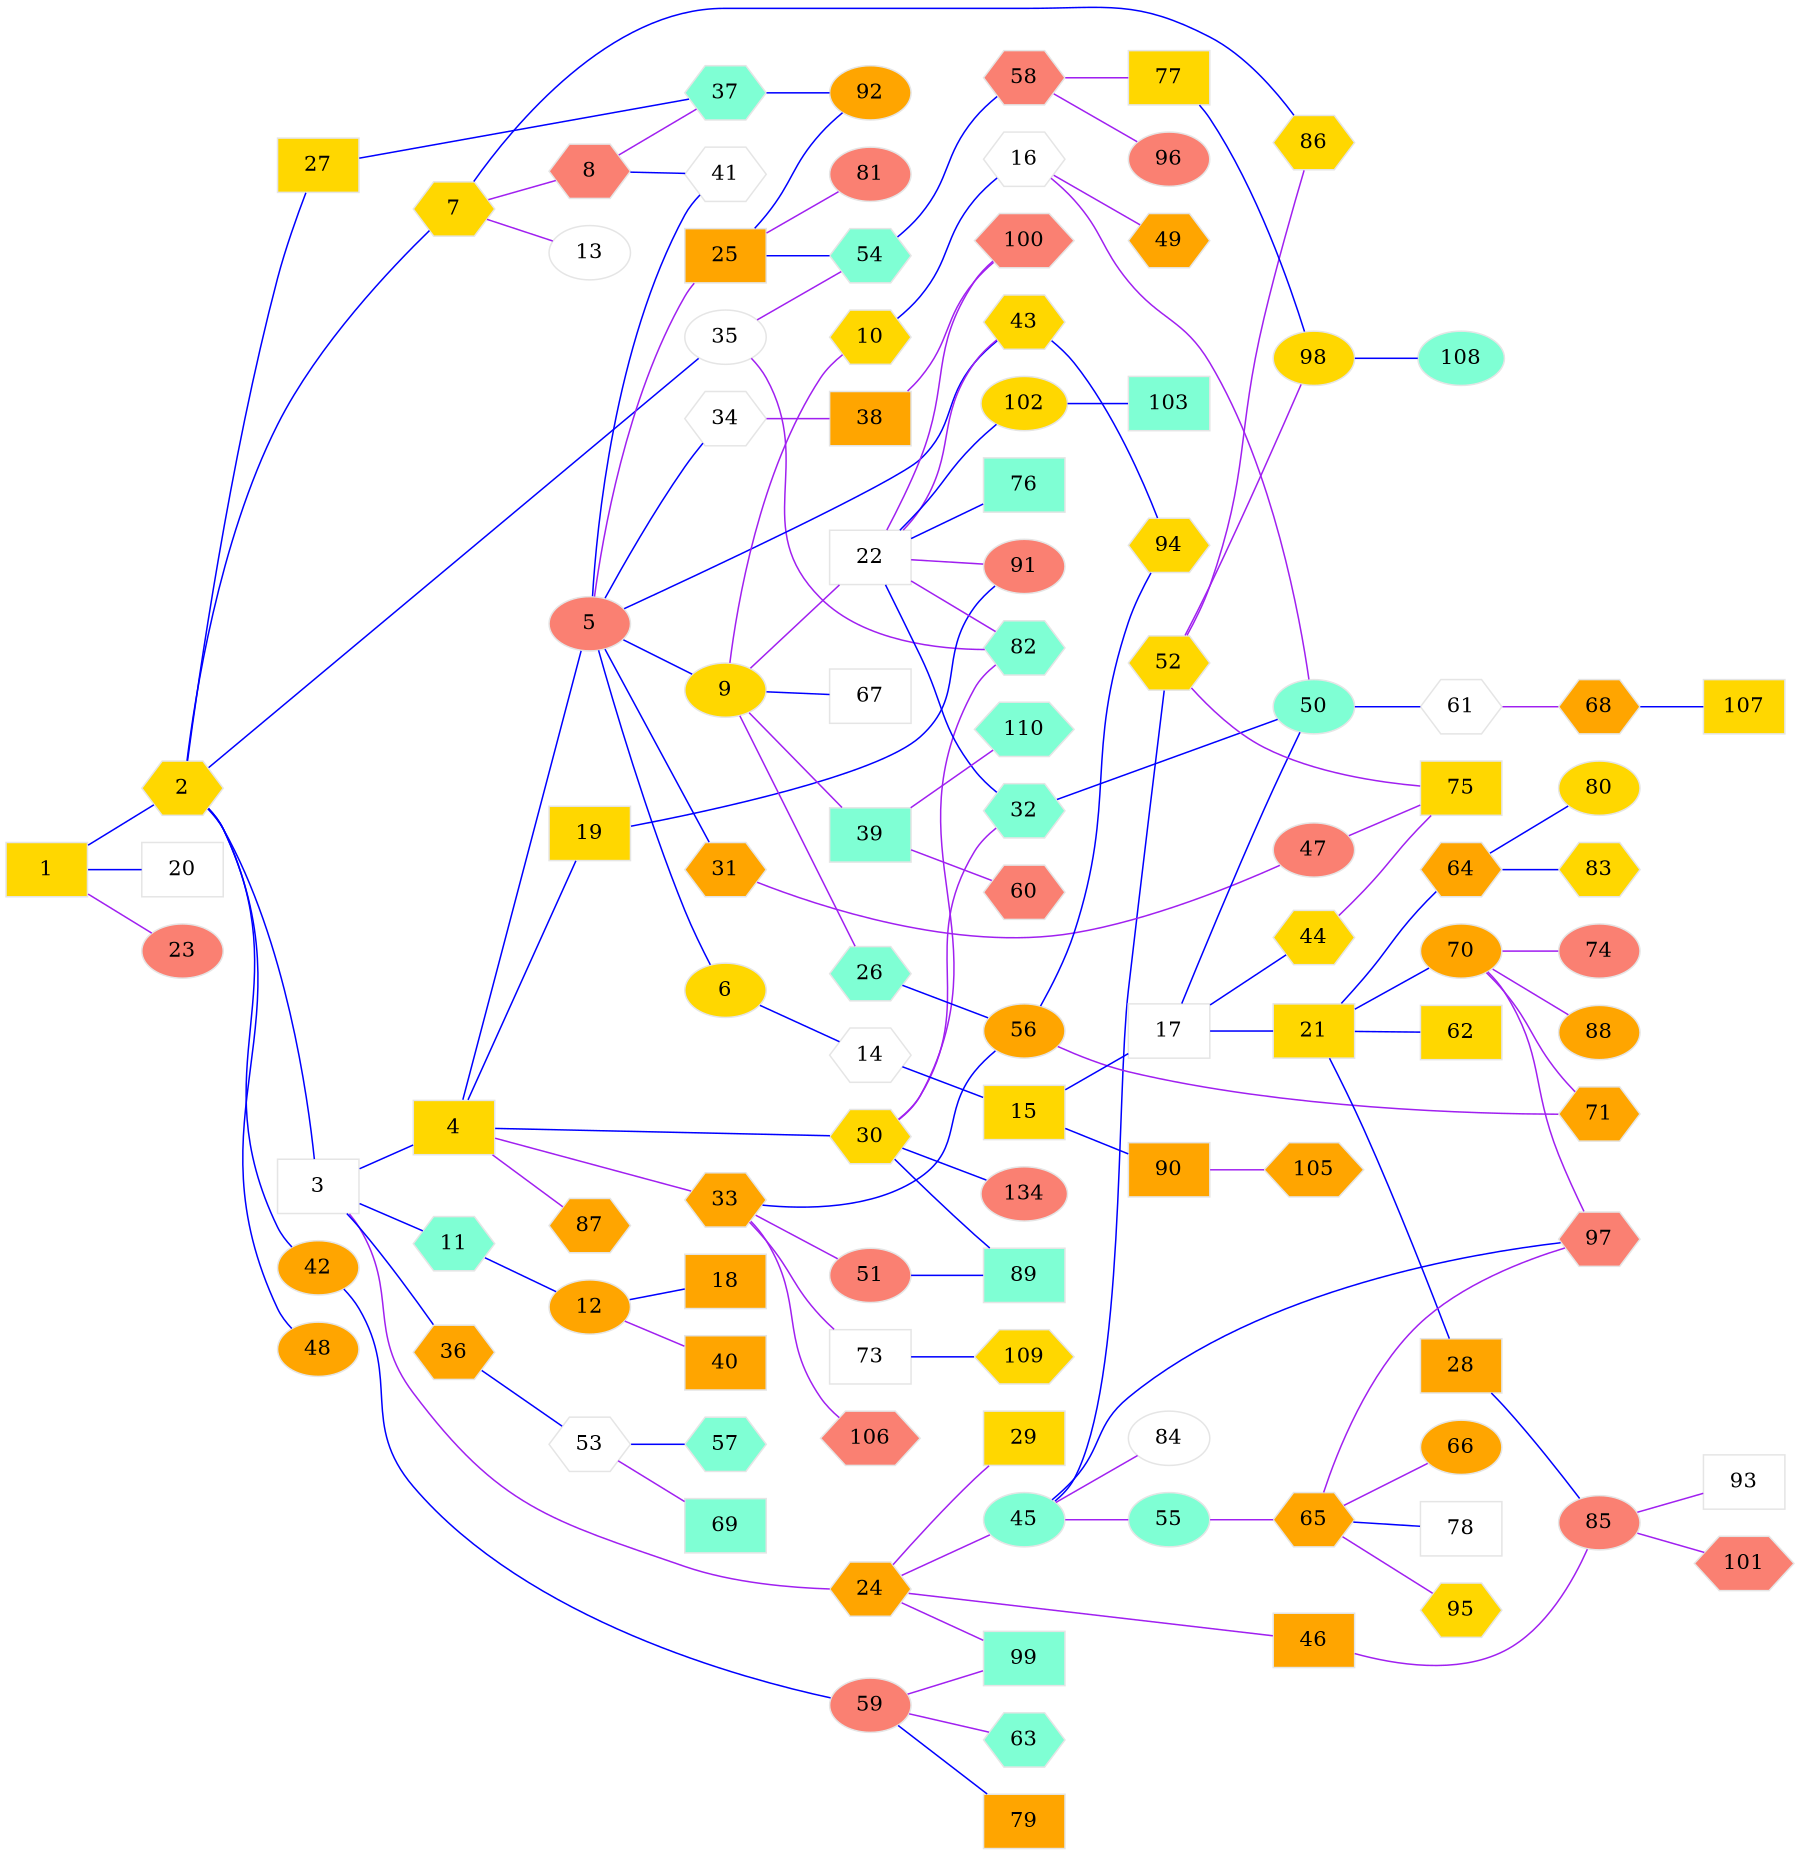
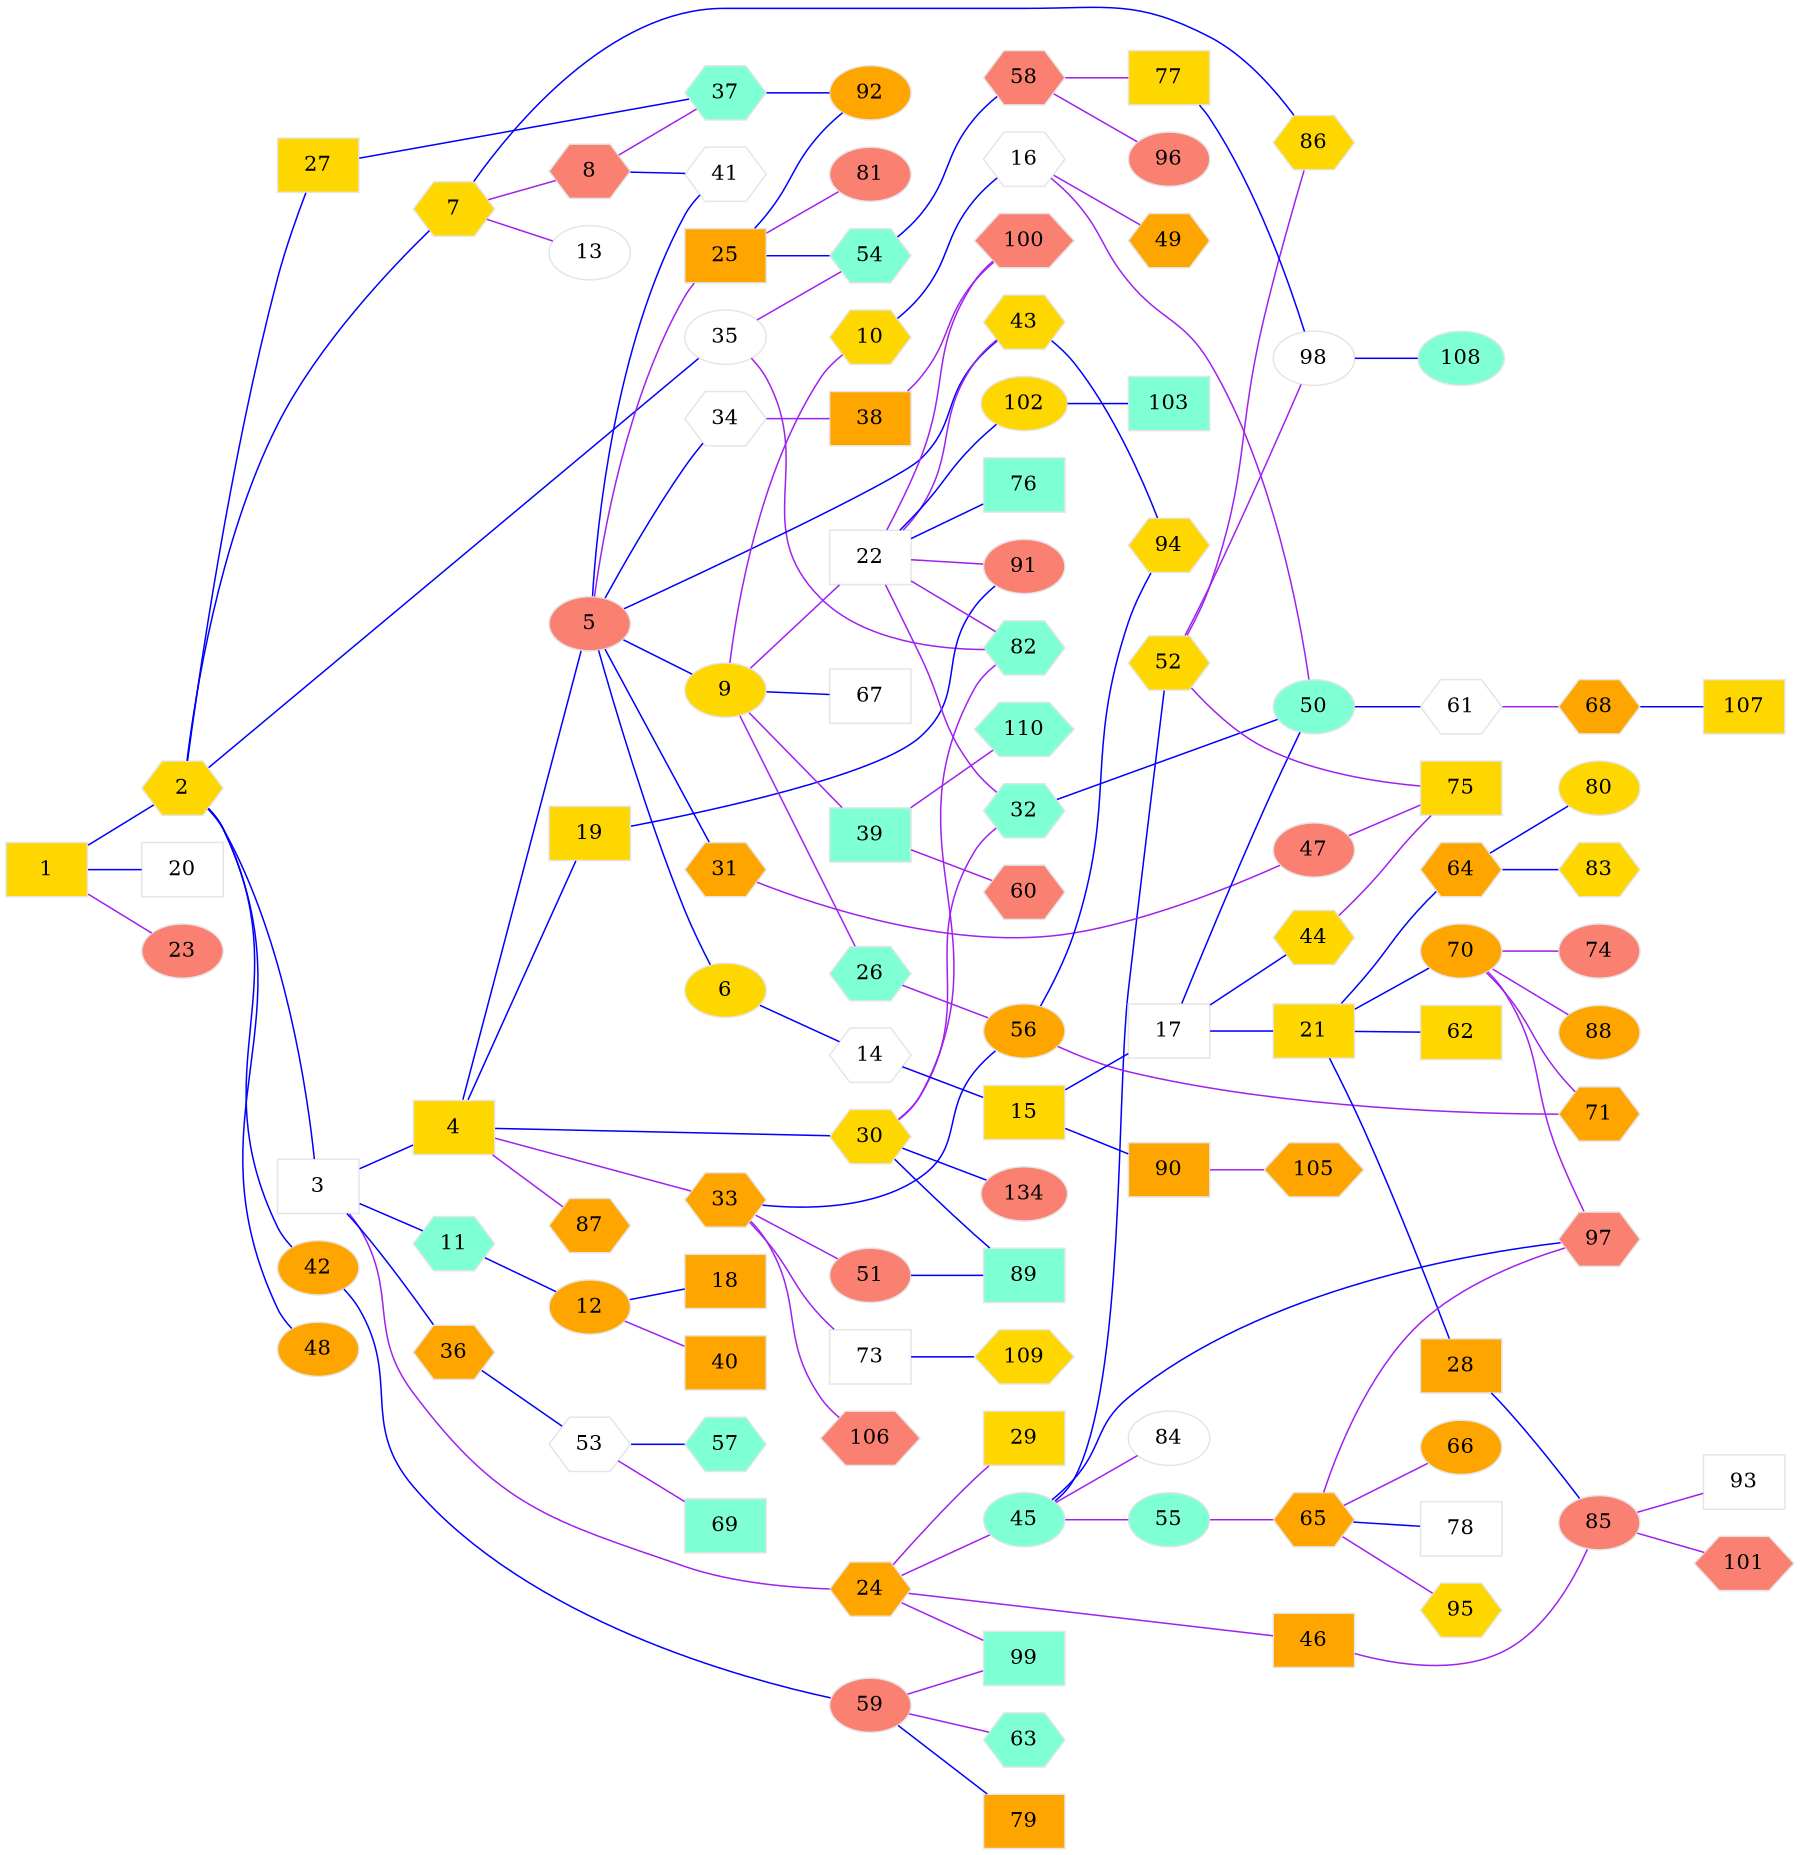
(1314, 358) -> (1314, 358)
(936, 693) -> (936, 693)
(937, 998) -> (937, 998)
